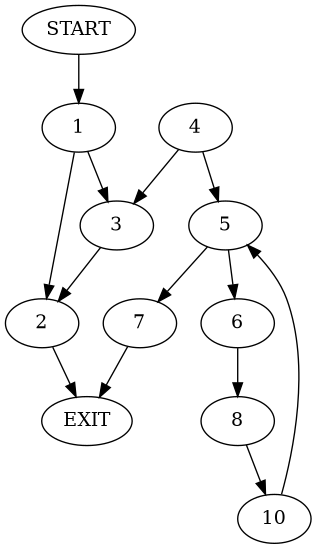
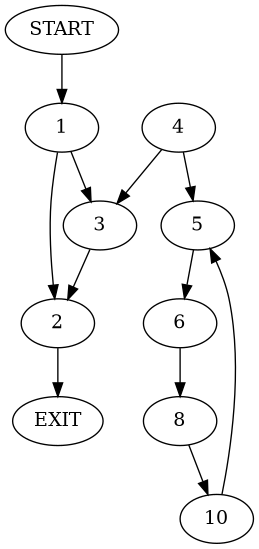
(140, 323) -> none
